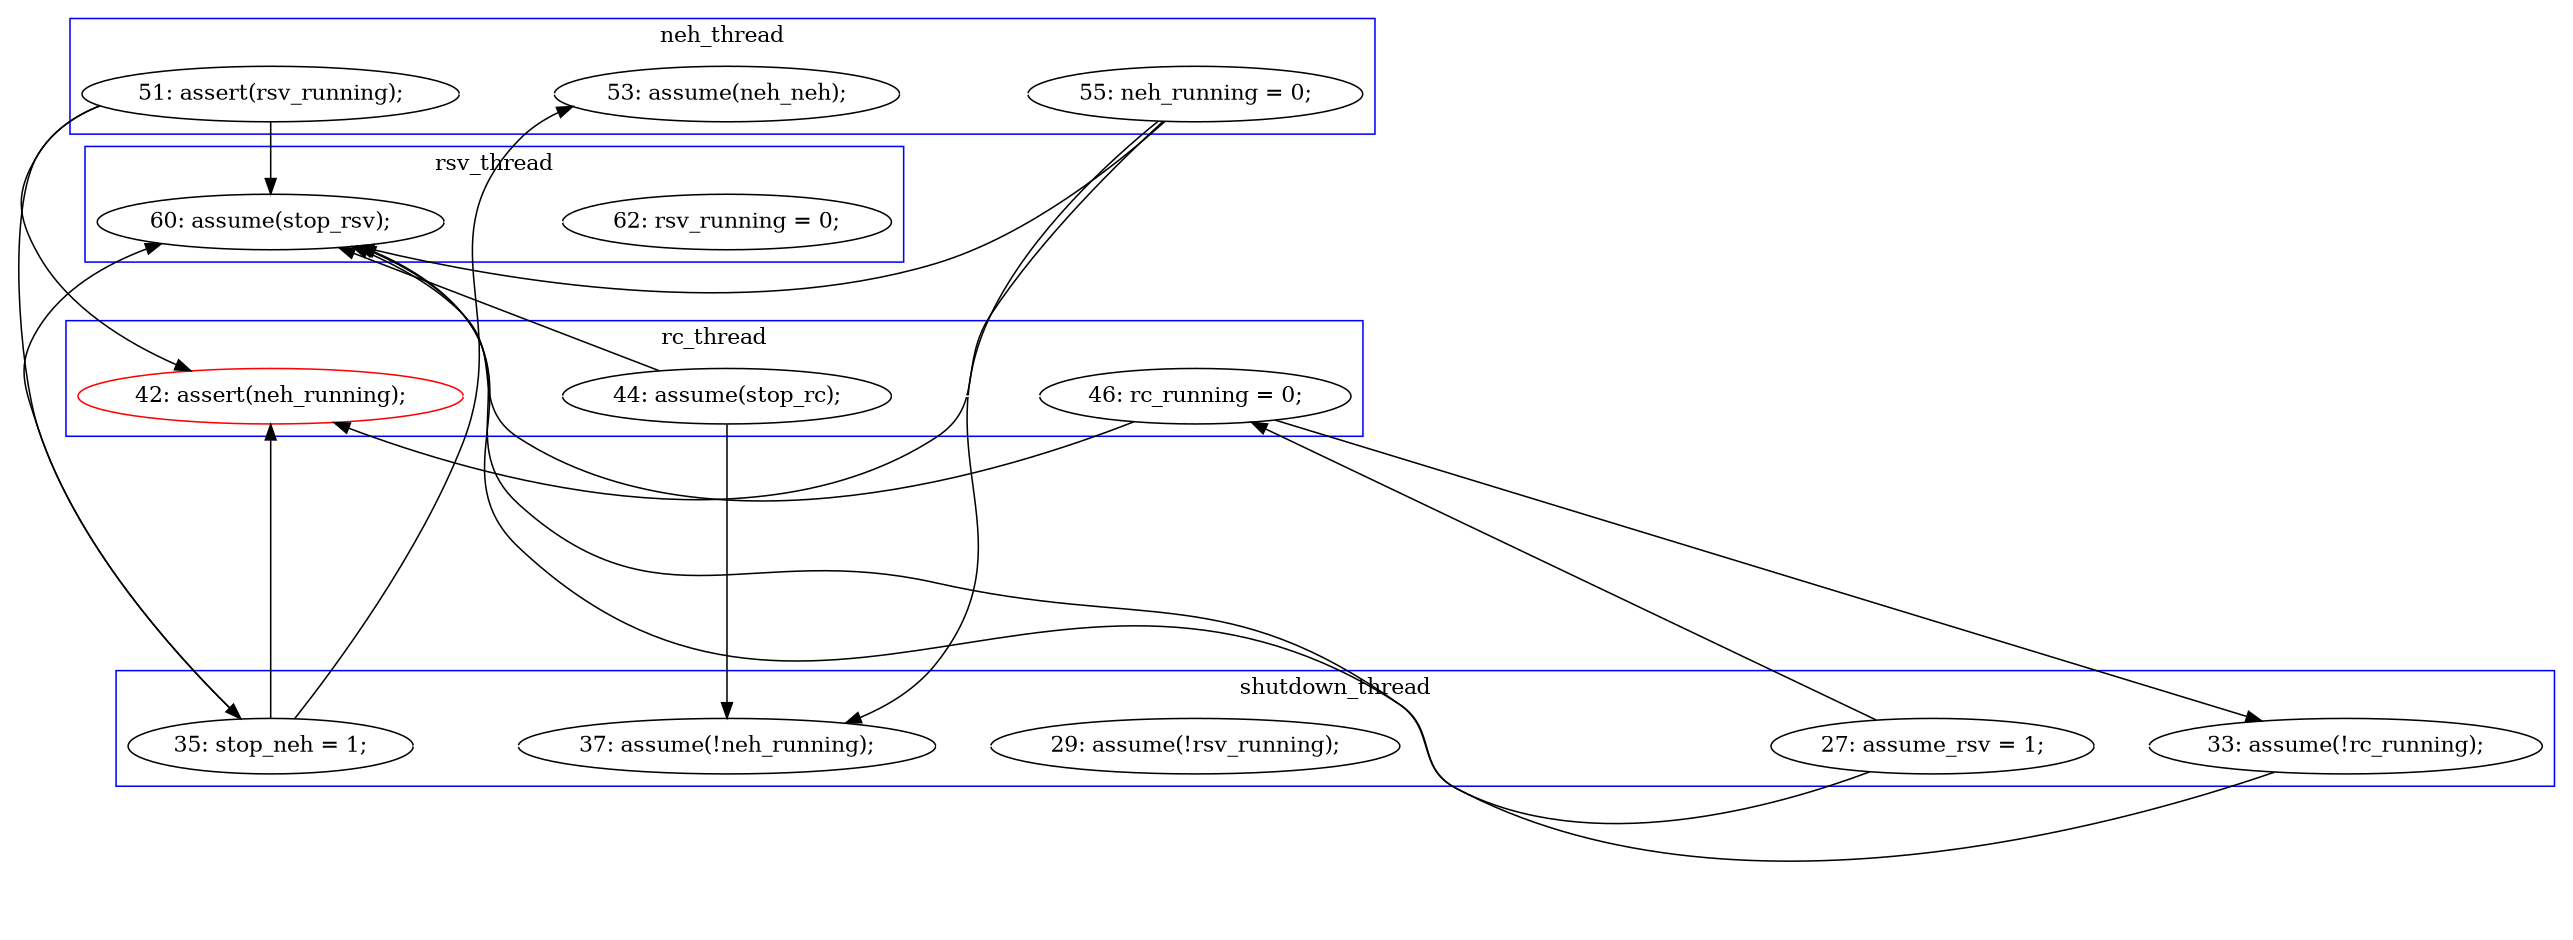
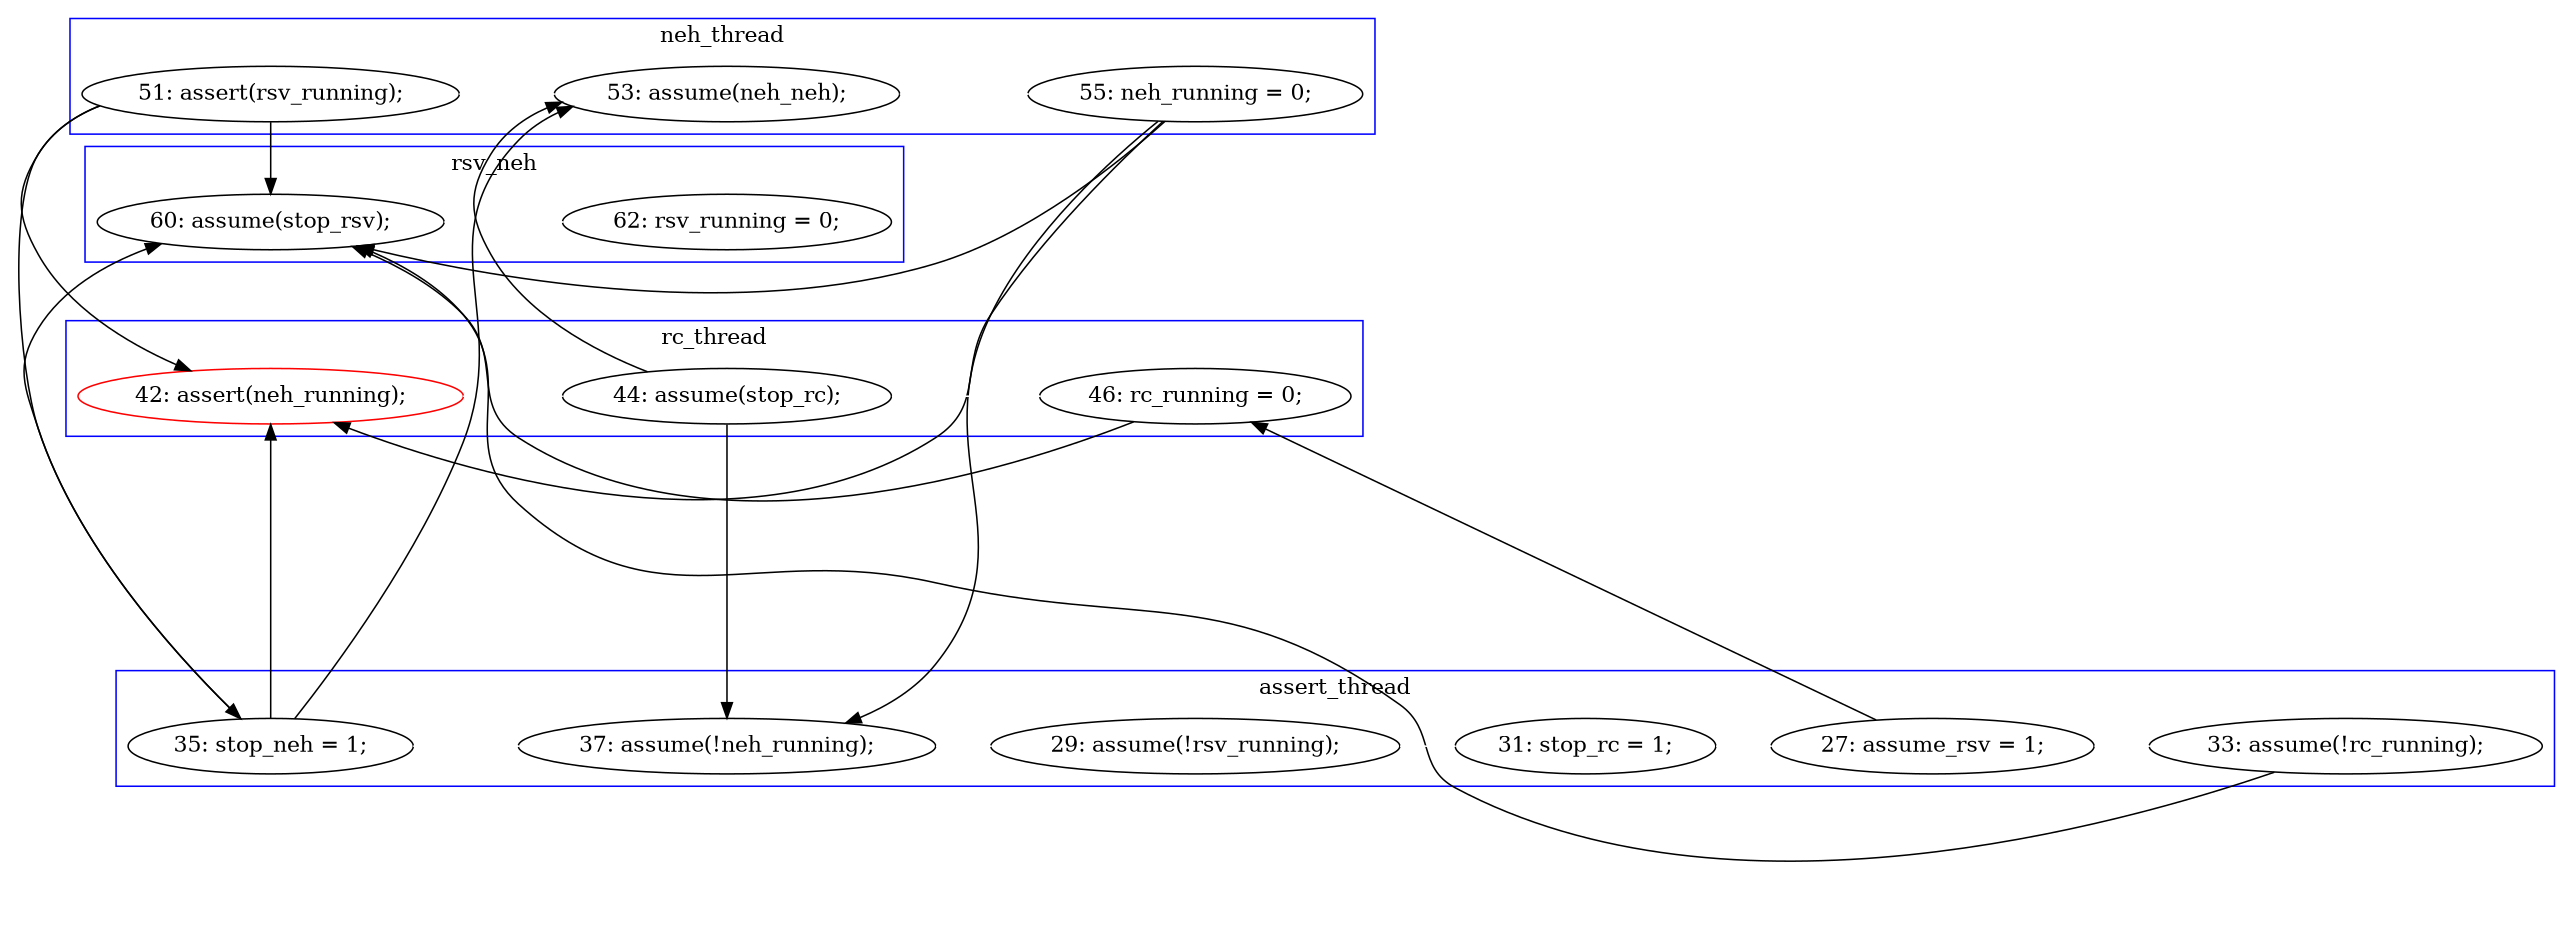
(494, 164) -> (494, 164)
(499, 309) -> (486, 246)
(1761, 568) -> none
(1037, 633) -> none
(1335, 688) -> (1335, 688)
none -> (1586, 746)
